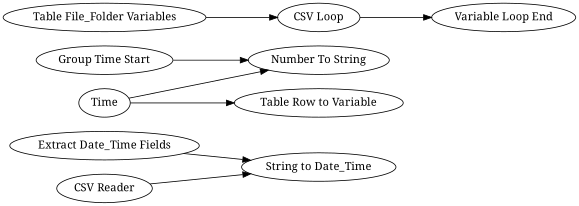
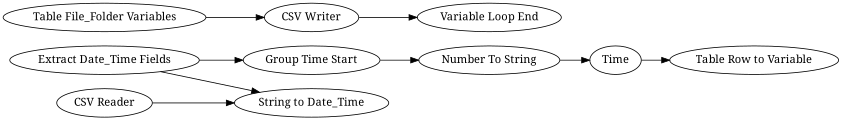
(319, 17) -> (312, 17)
none -> (217, 60)
(195, 85) -> (571, 60)
